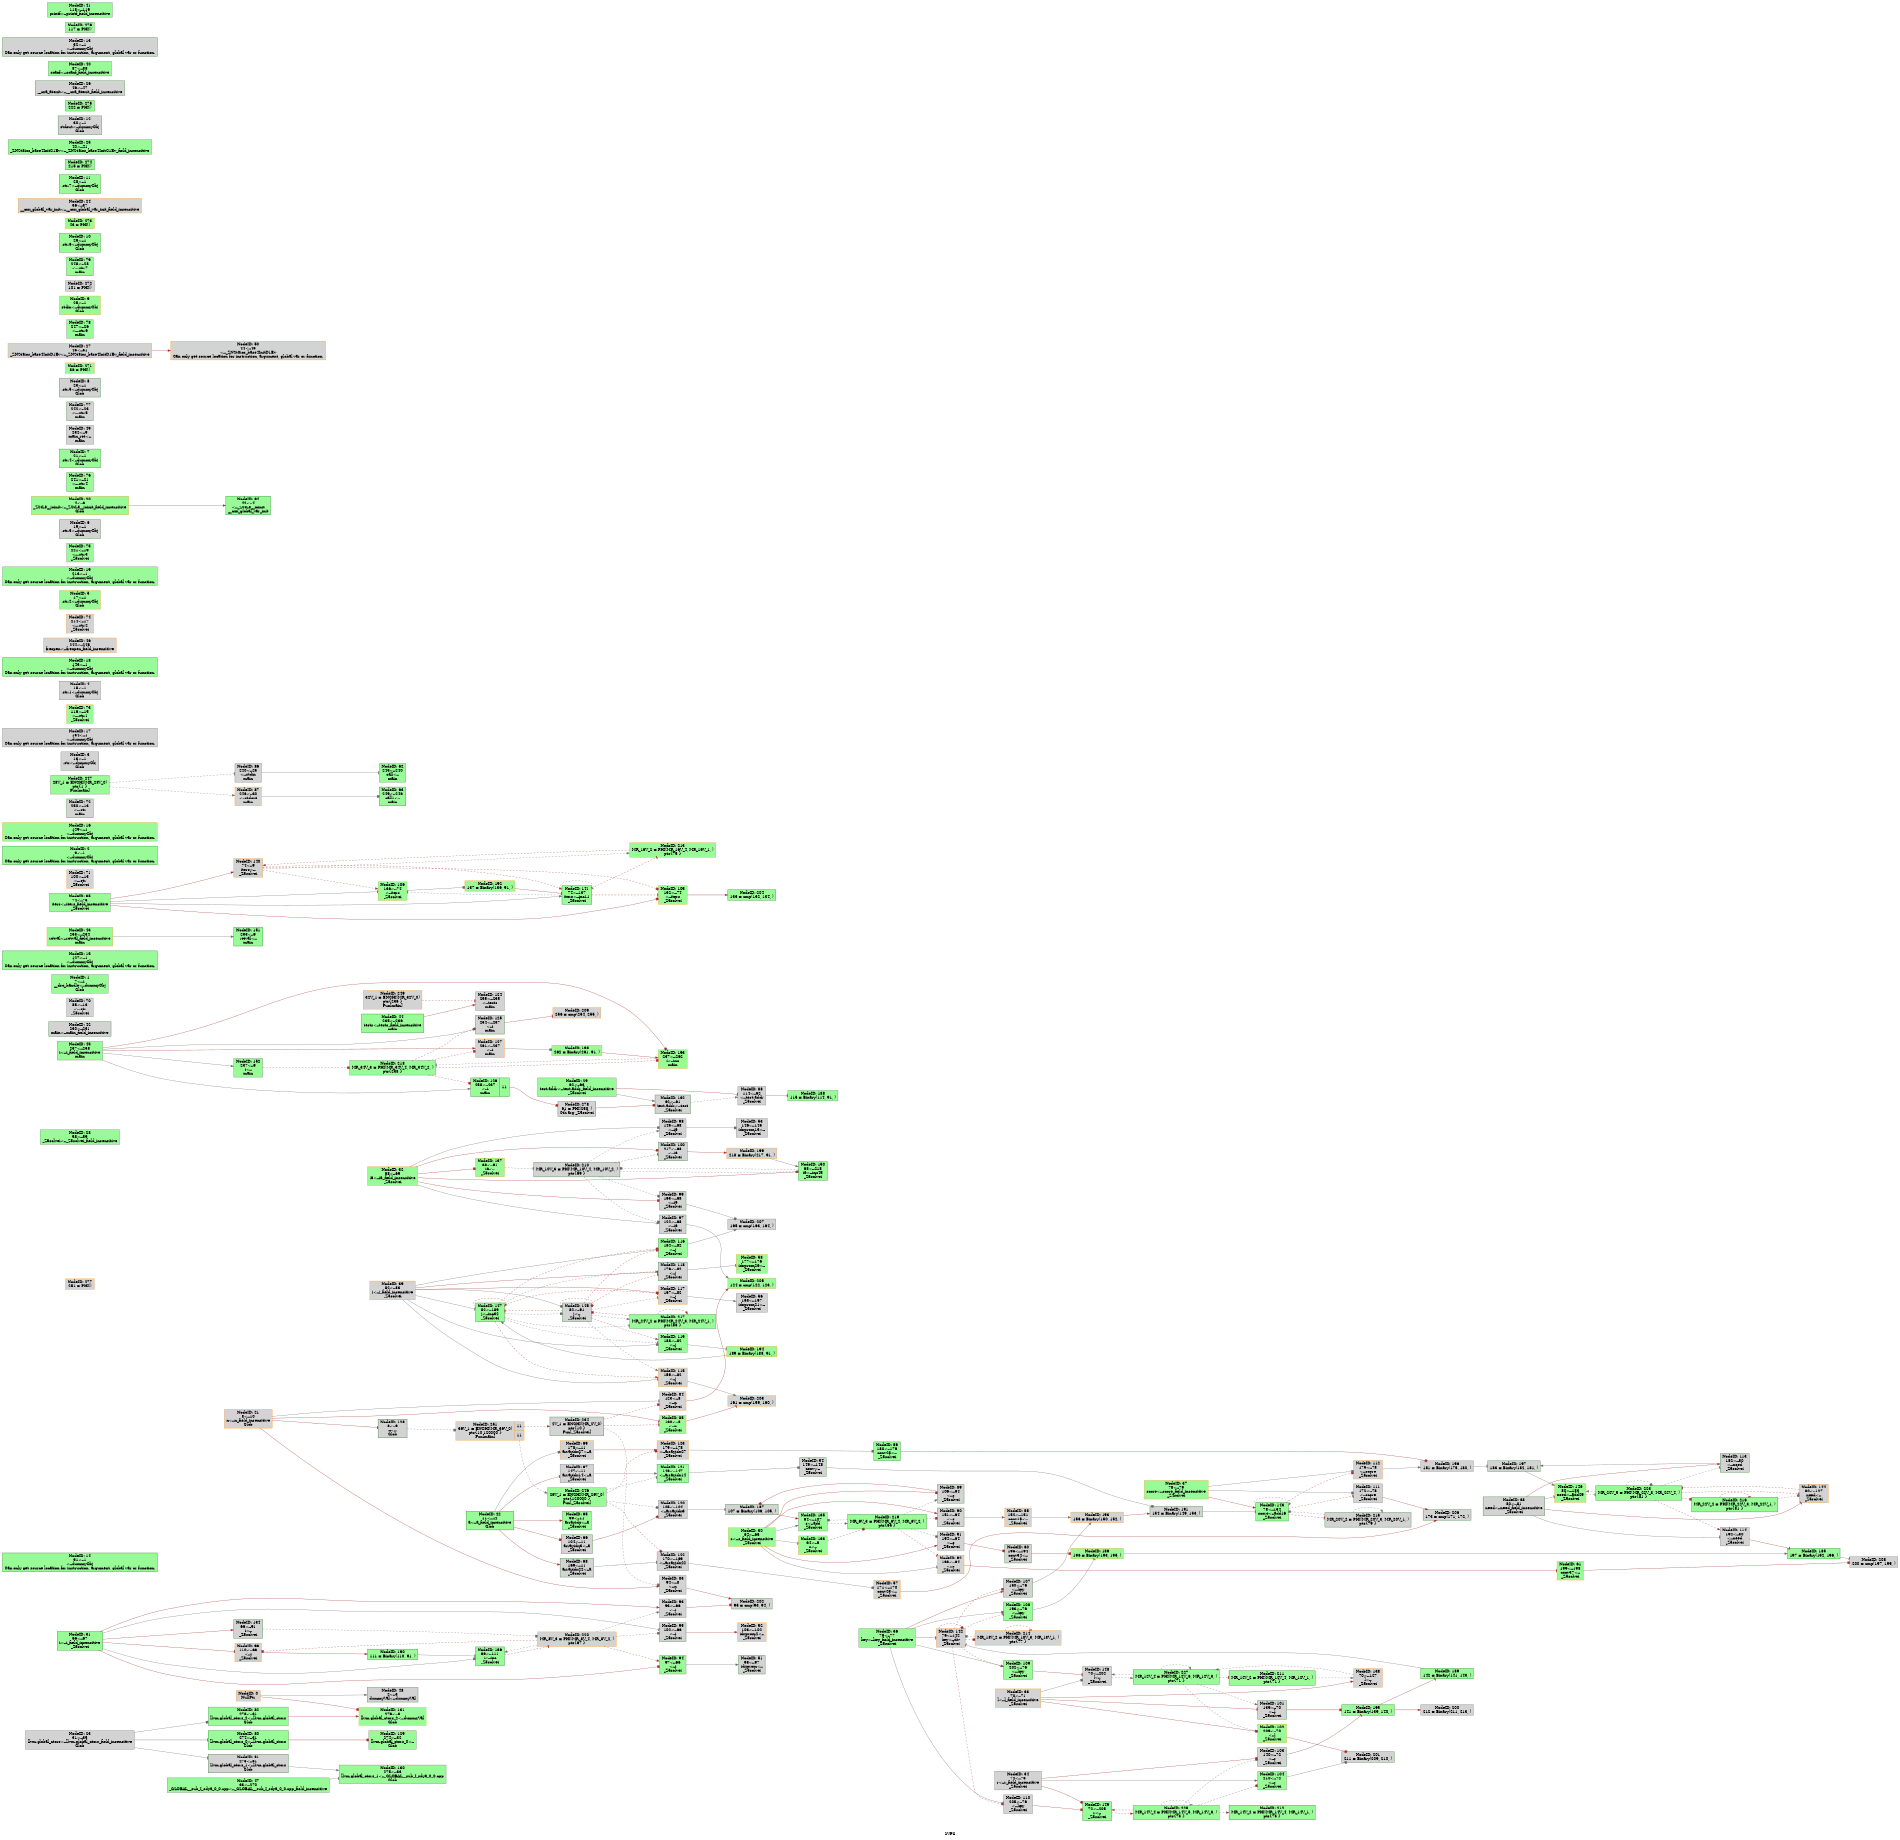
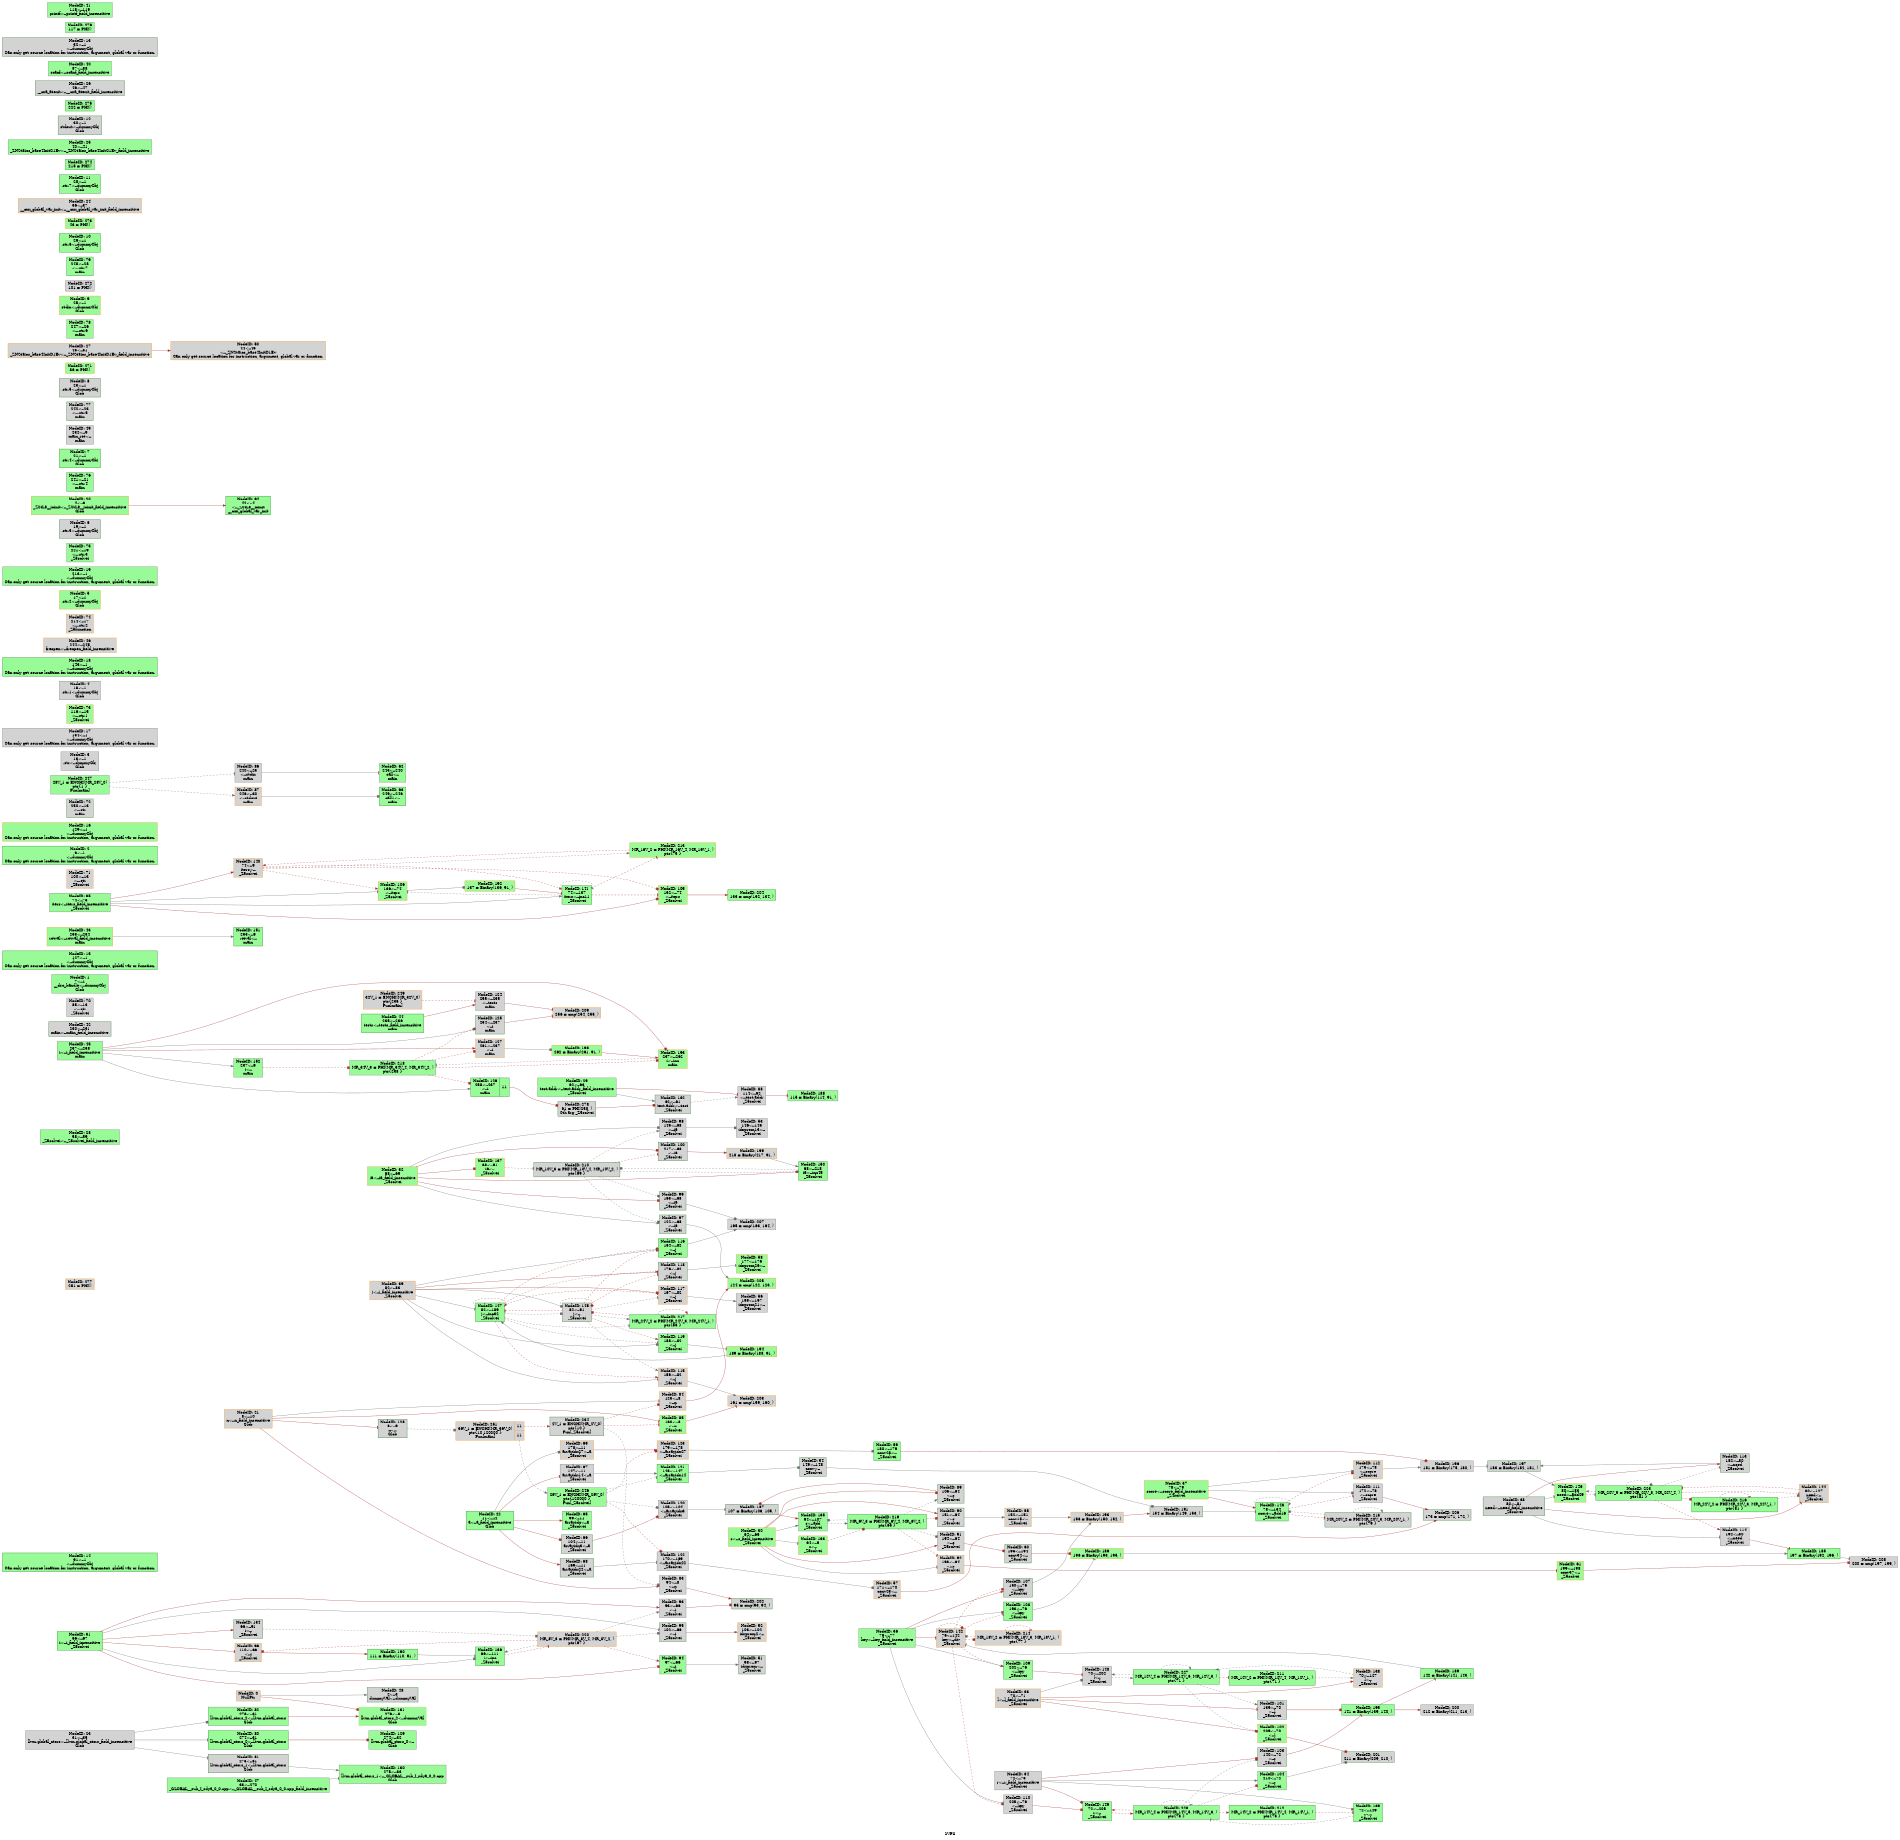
(80, 630) -> (80, 630)
none -> (528, 1006)
none -> (1368, 1813)
